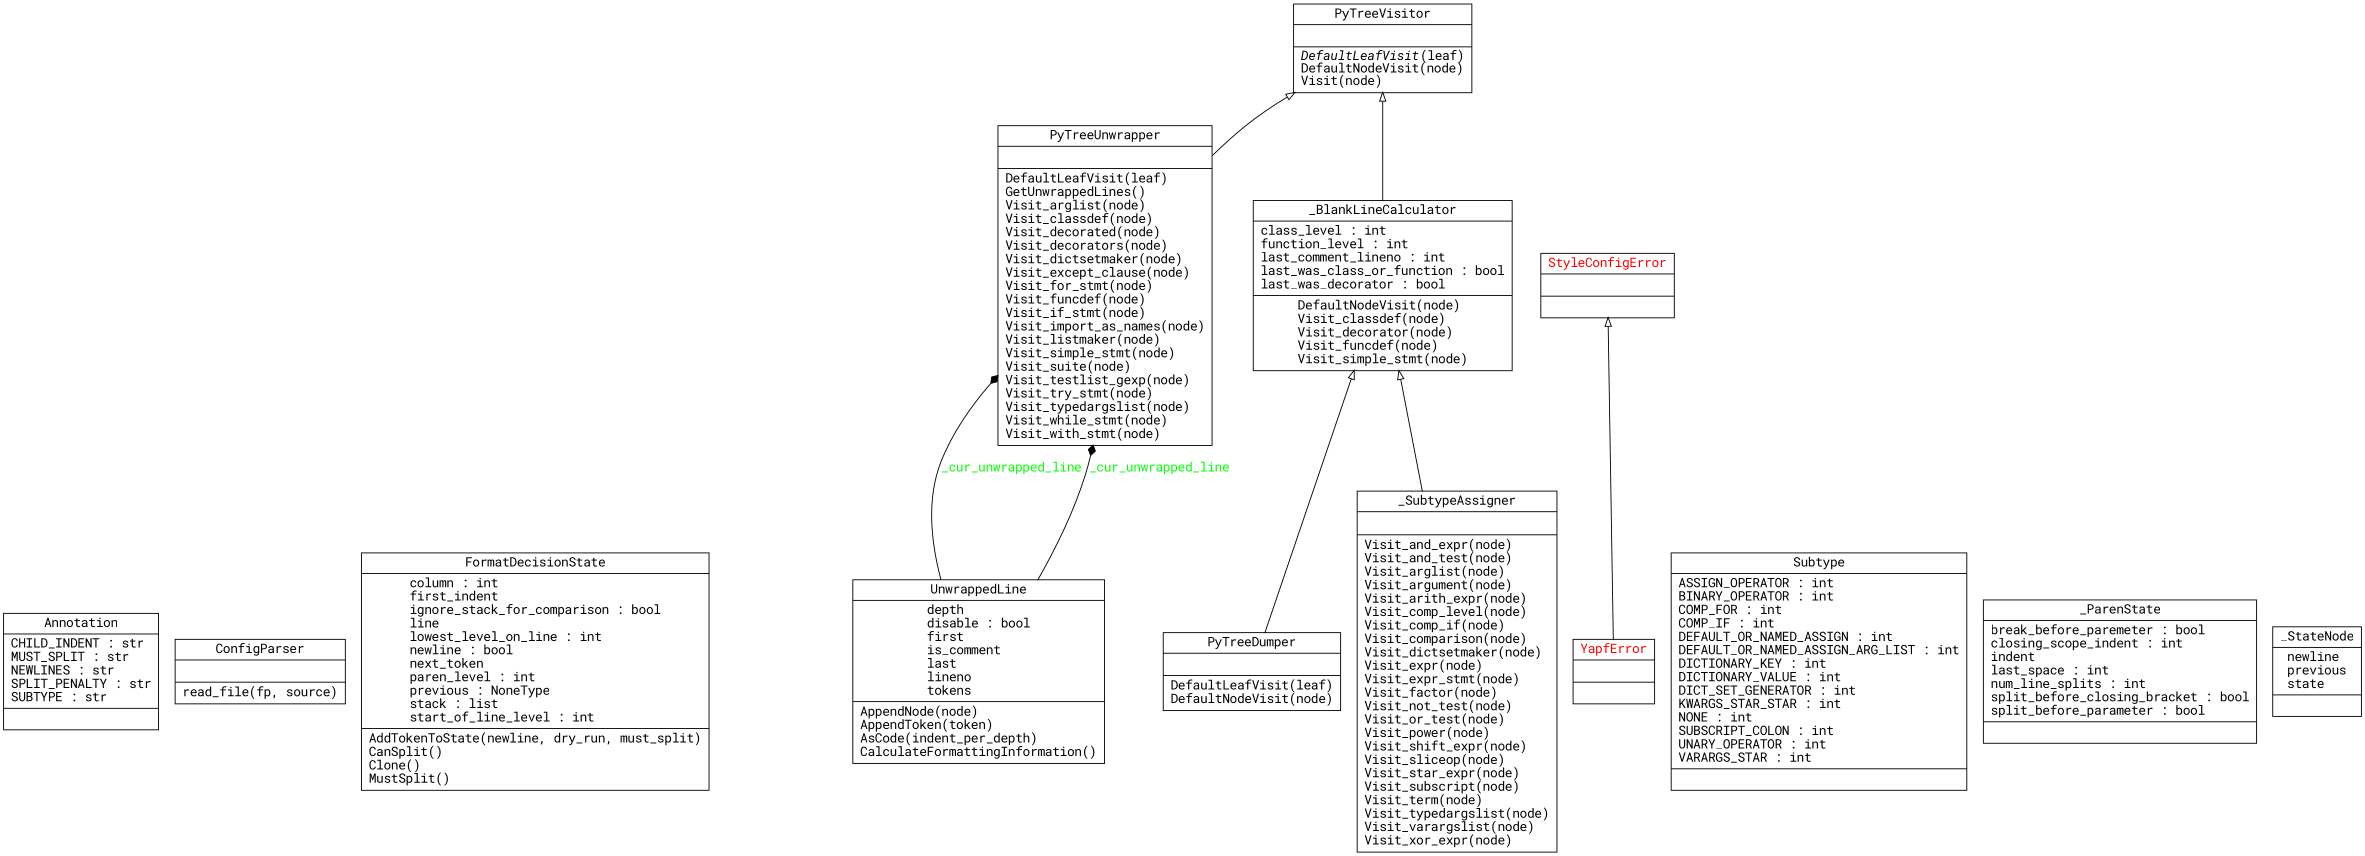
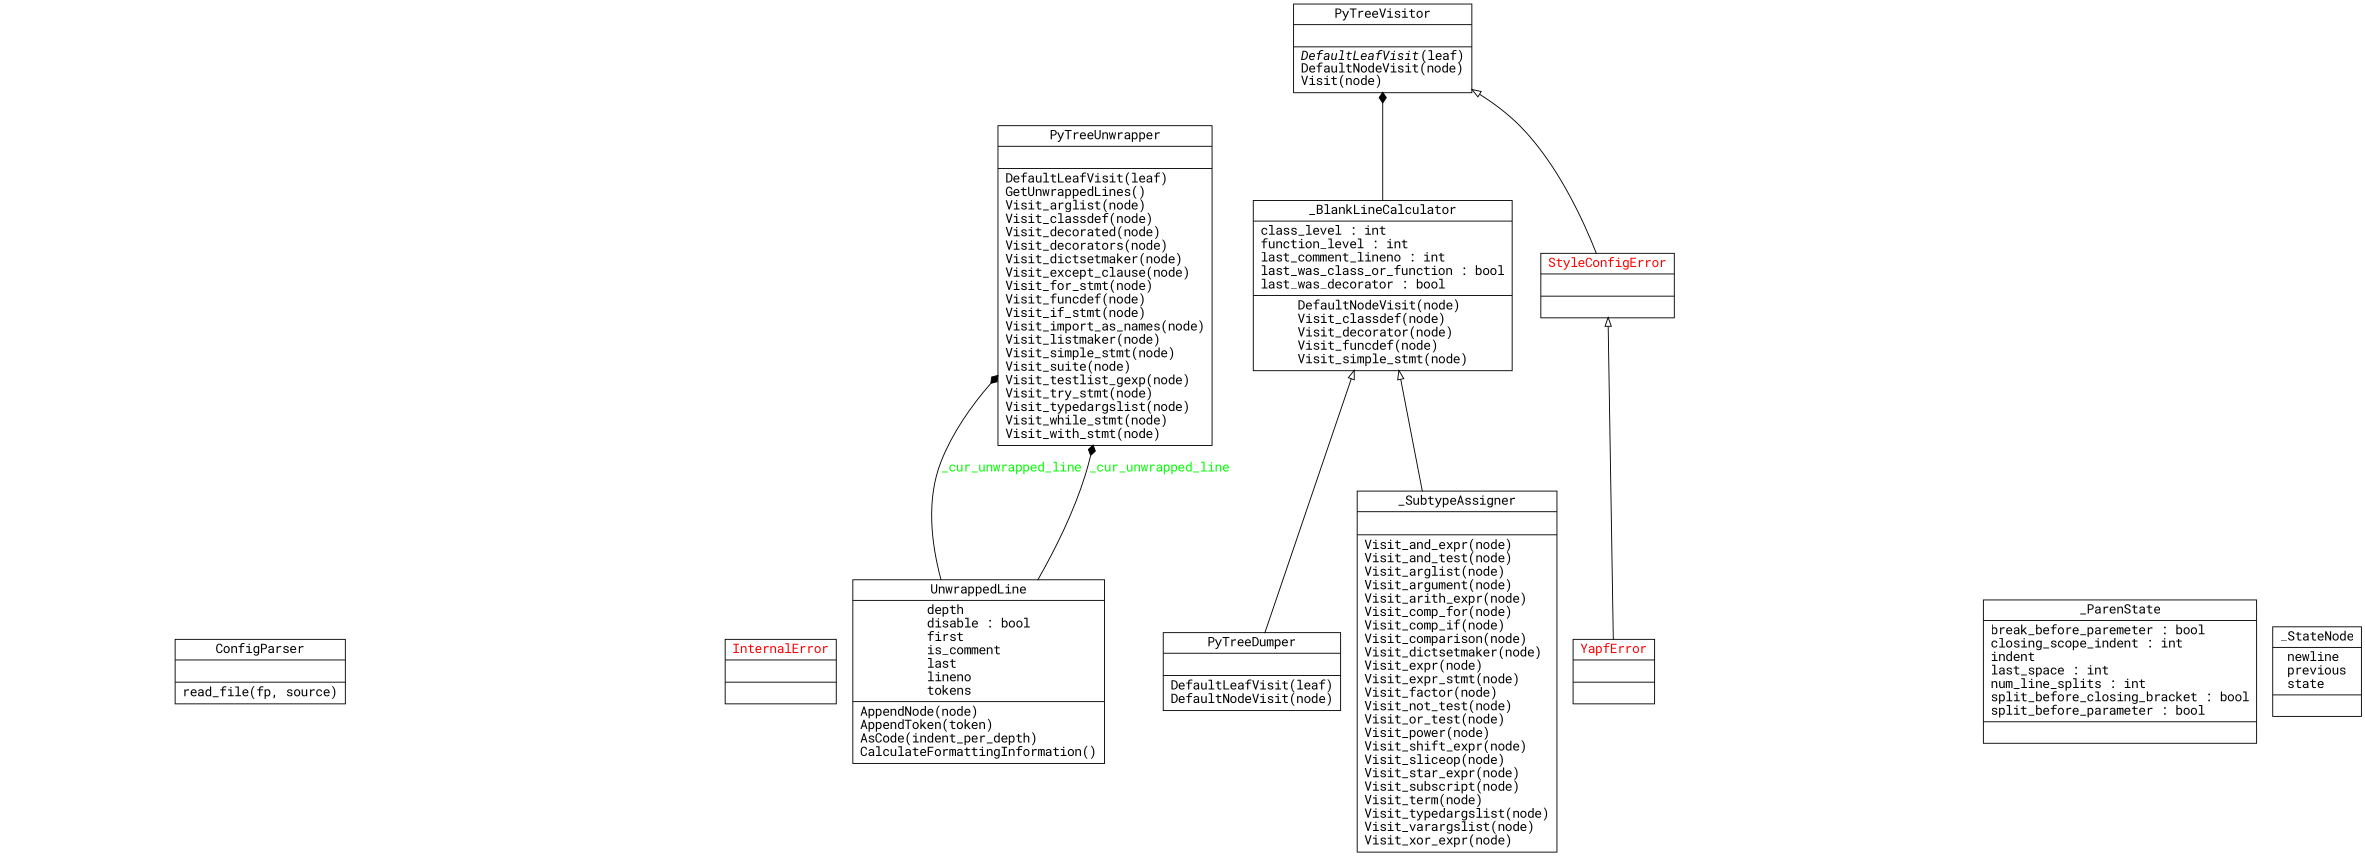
(1248, 124) -> (1551, 164)
(1383, 151) -> (1383, 151)
(1446, 612) -> (1439, 612)
(81, 672) -> none
(535, 672) -> none
none -> (781, 672)
(1819, 672) -> none
